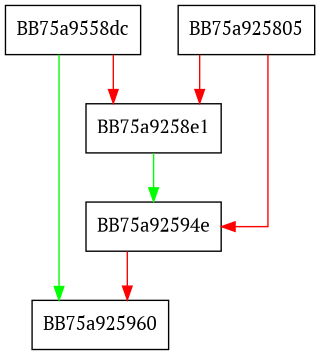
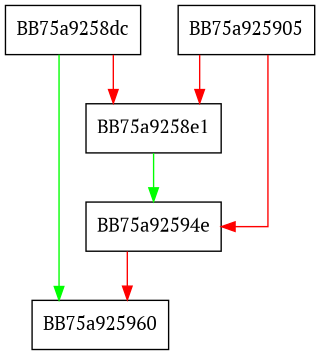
(73, 30) -> (73, 30)
(246, 30) -> (246, 30)
